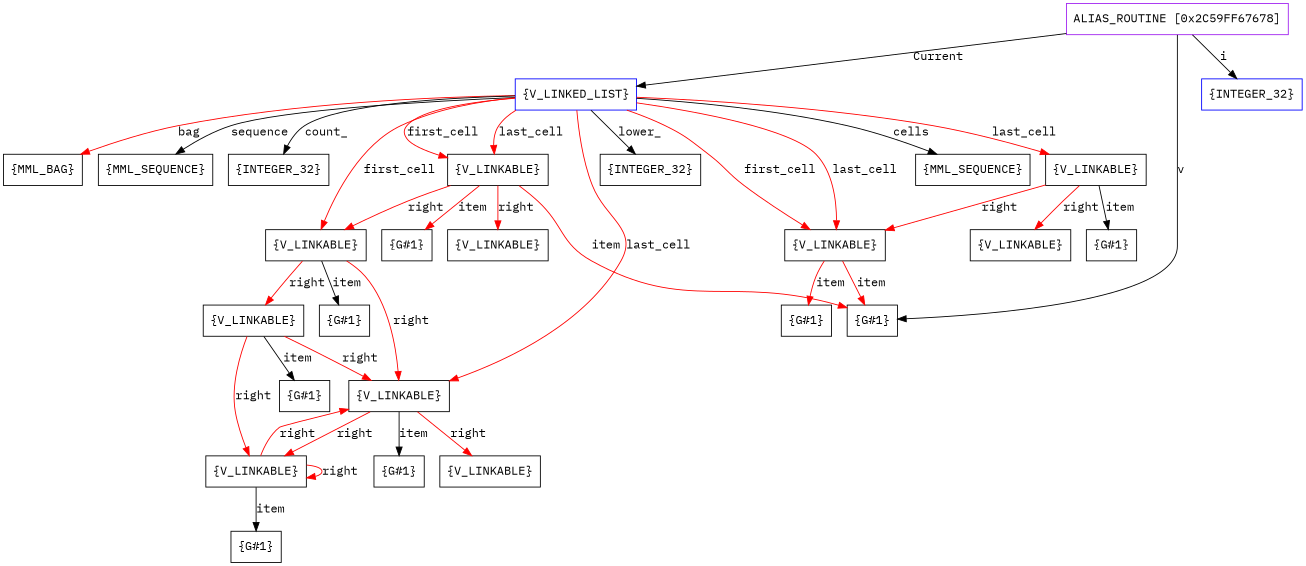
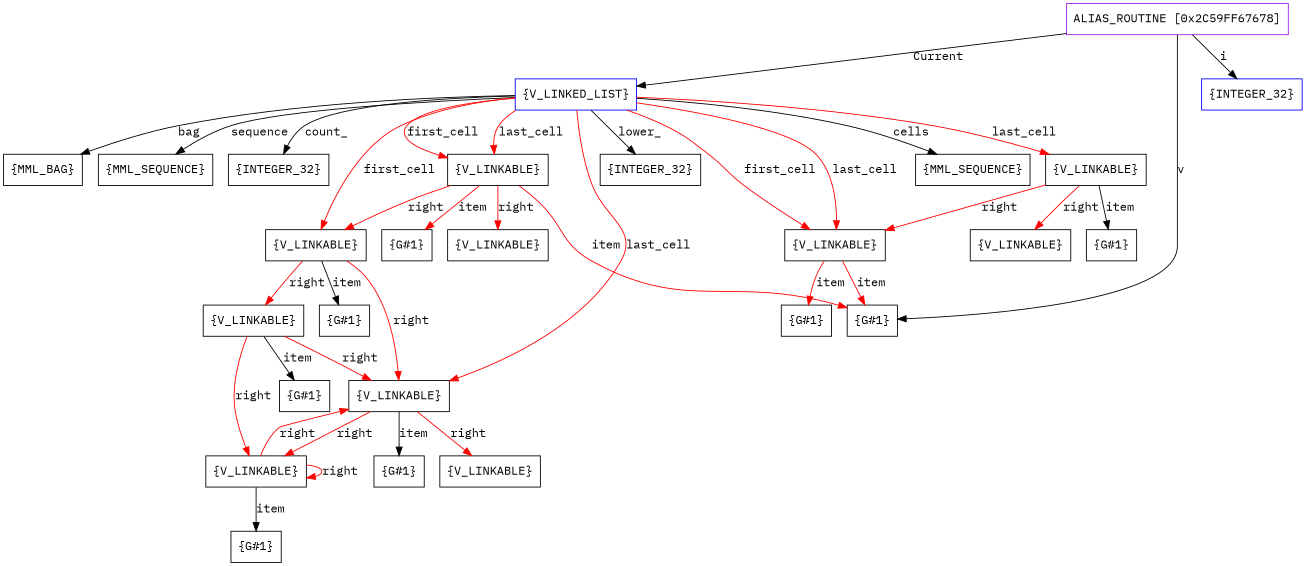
(278, 110) -> (278, 110)
